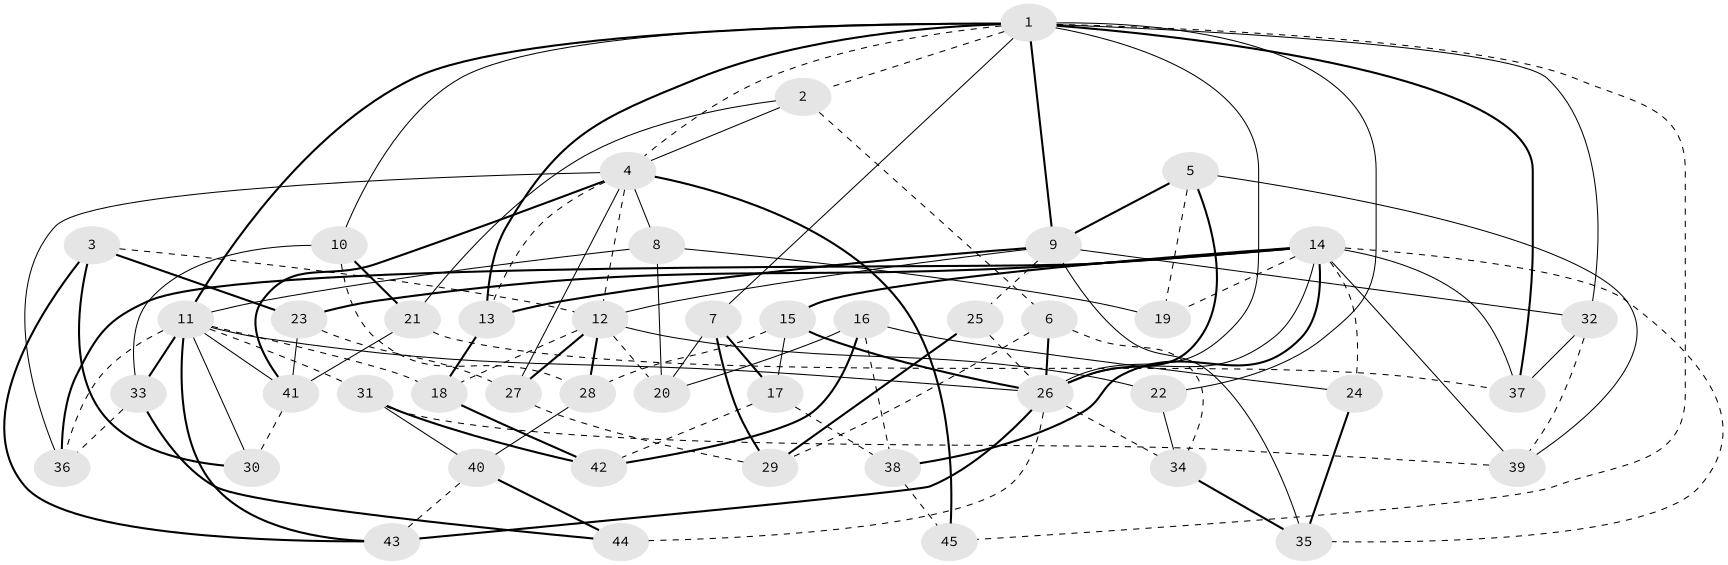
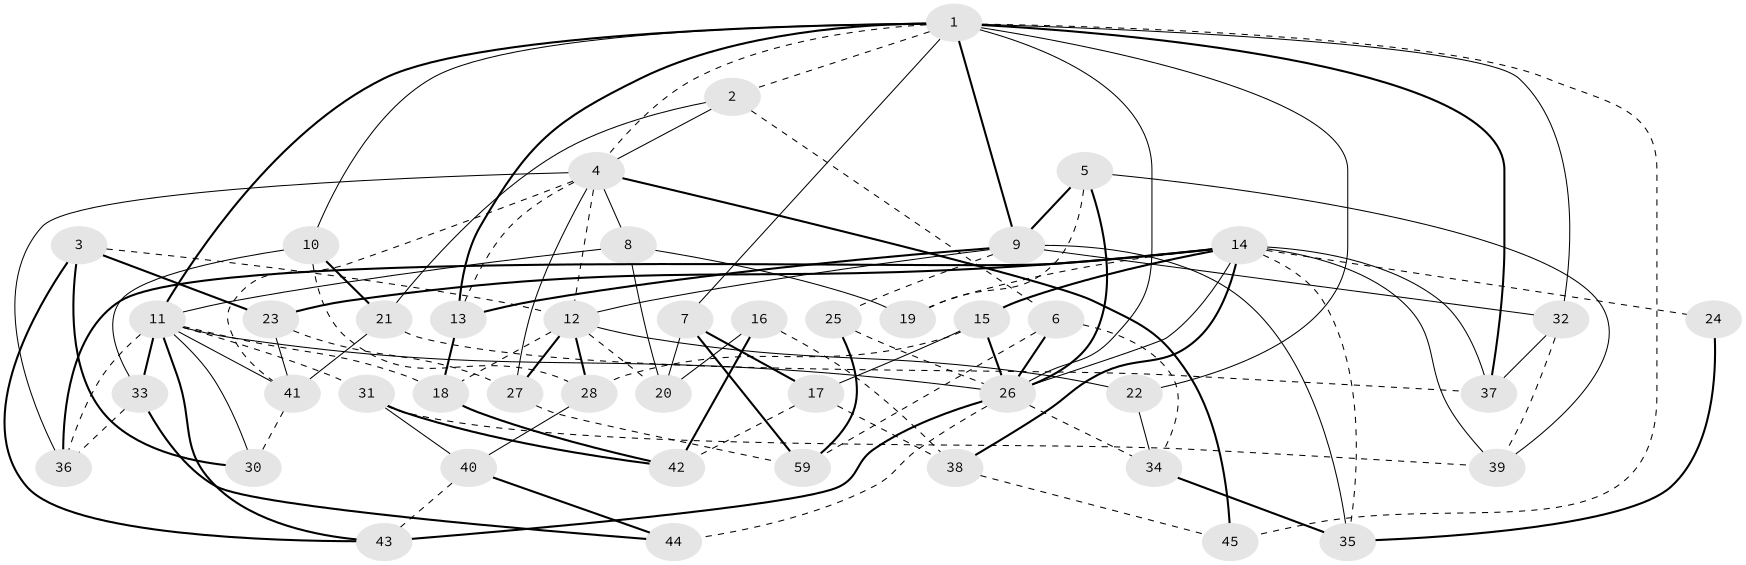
(393, 258) -> (356, 261)
(1096, 361) -> none
(770, 468) -> (803, 468)
